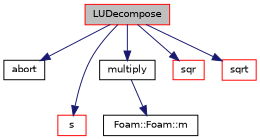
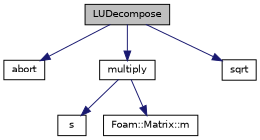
(127, 15) -> (127, 15)
(90, 61) -> (103, 94)
(189, 70) -> none
(239, 70) -> (239, 70)
(72, 125) -> (72, 125)
(151, 125) -> (151, 125)
